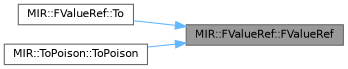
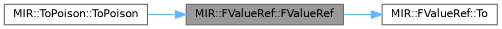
(154, 23) -> (357, 15)
